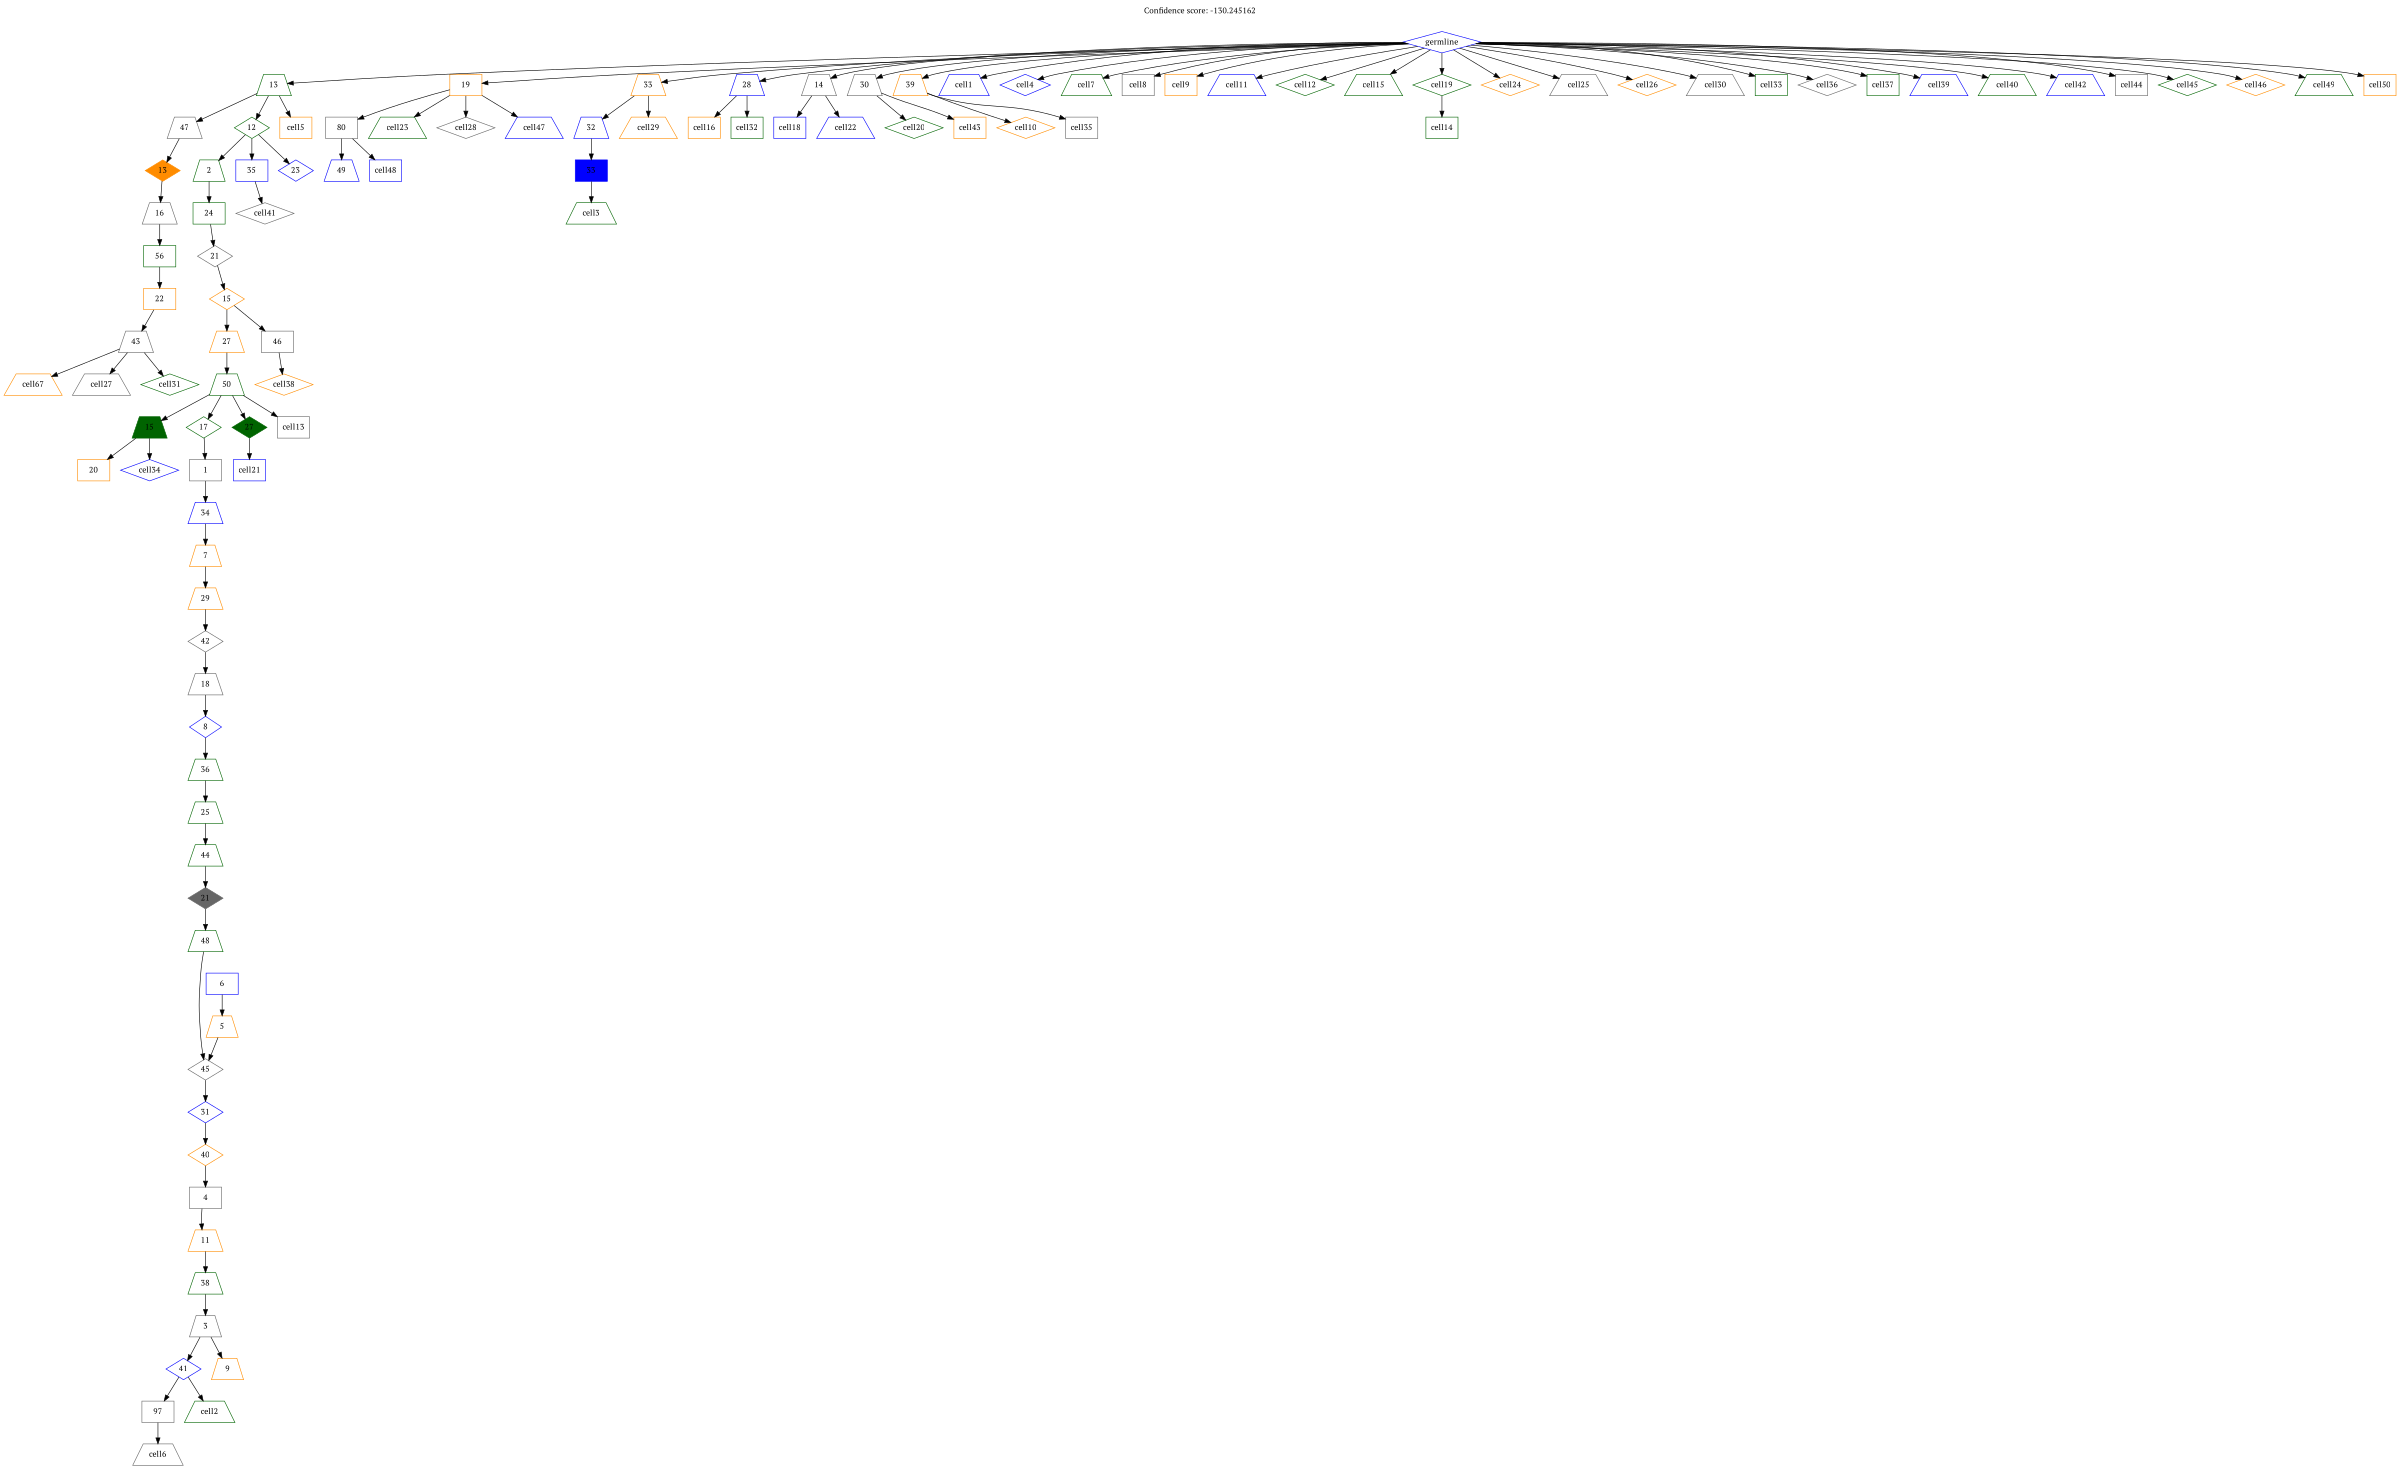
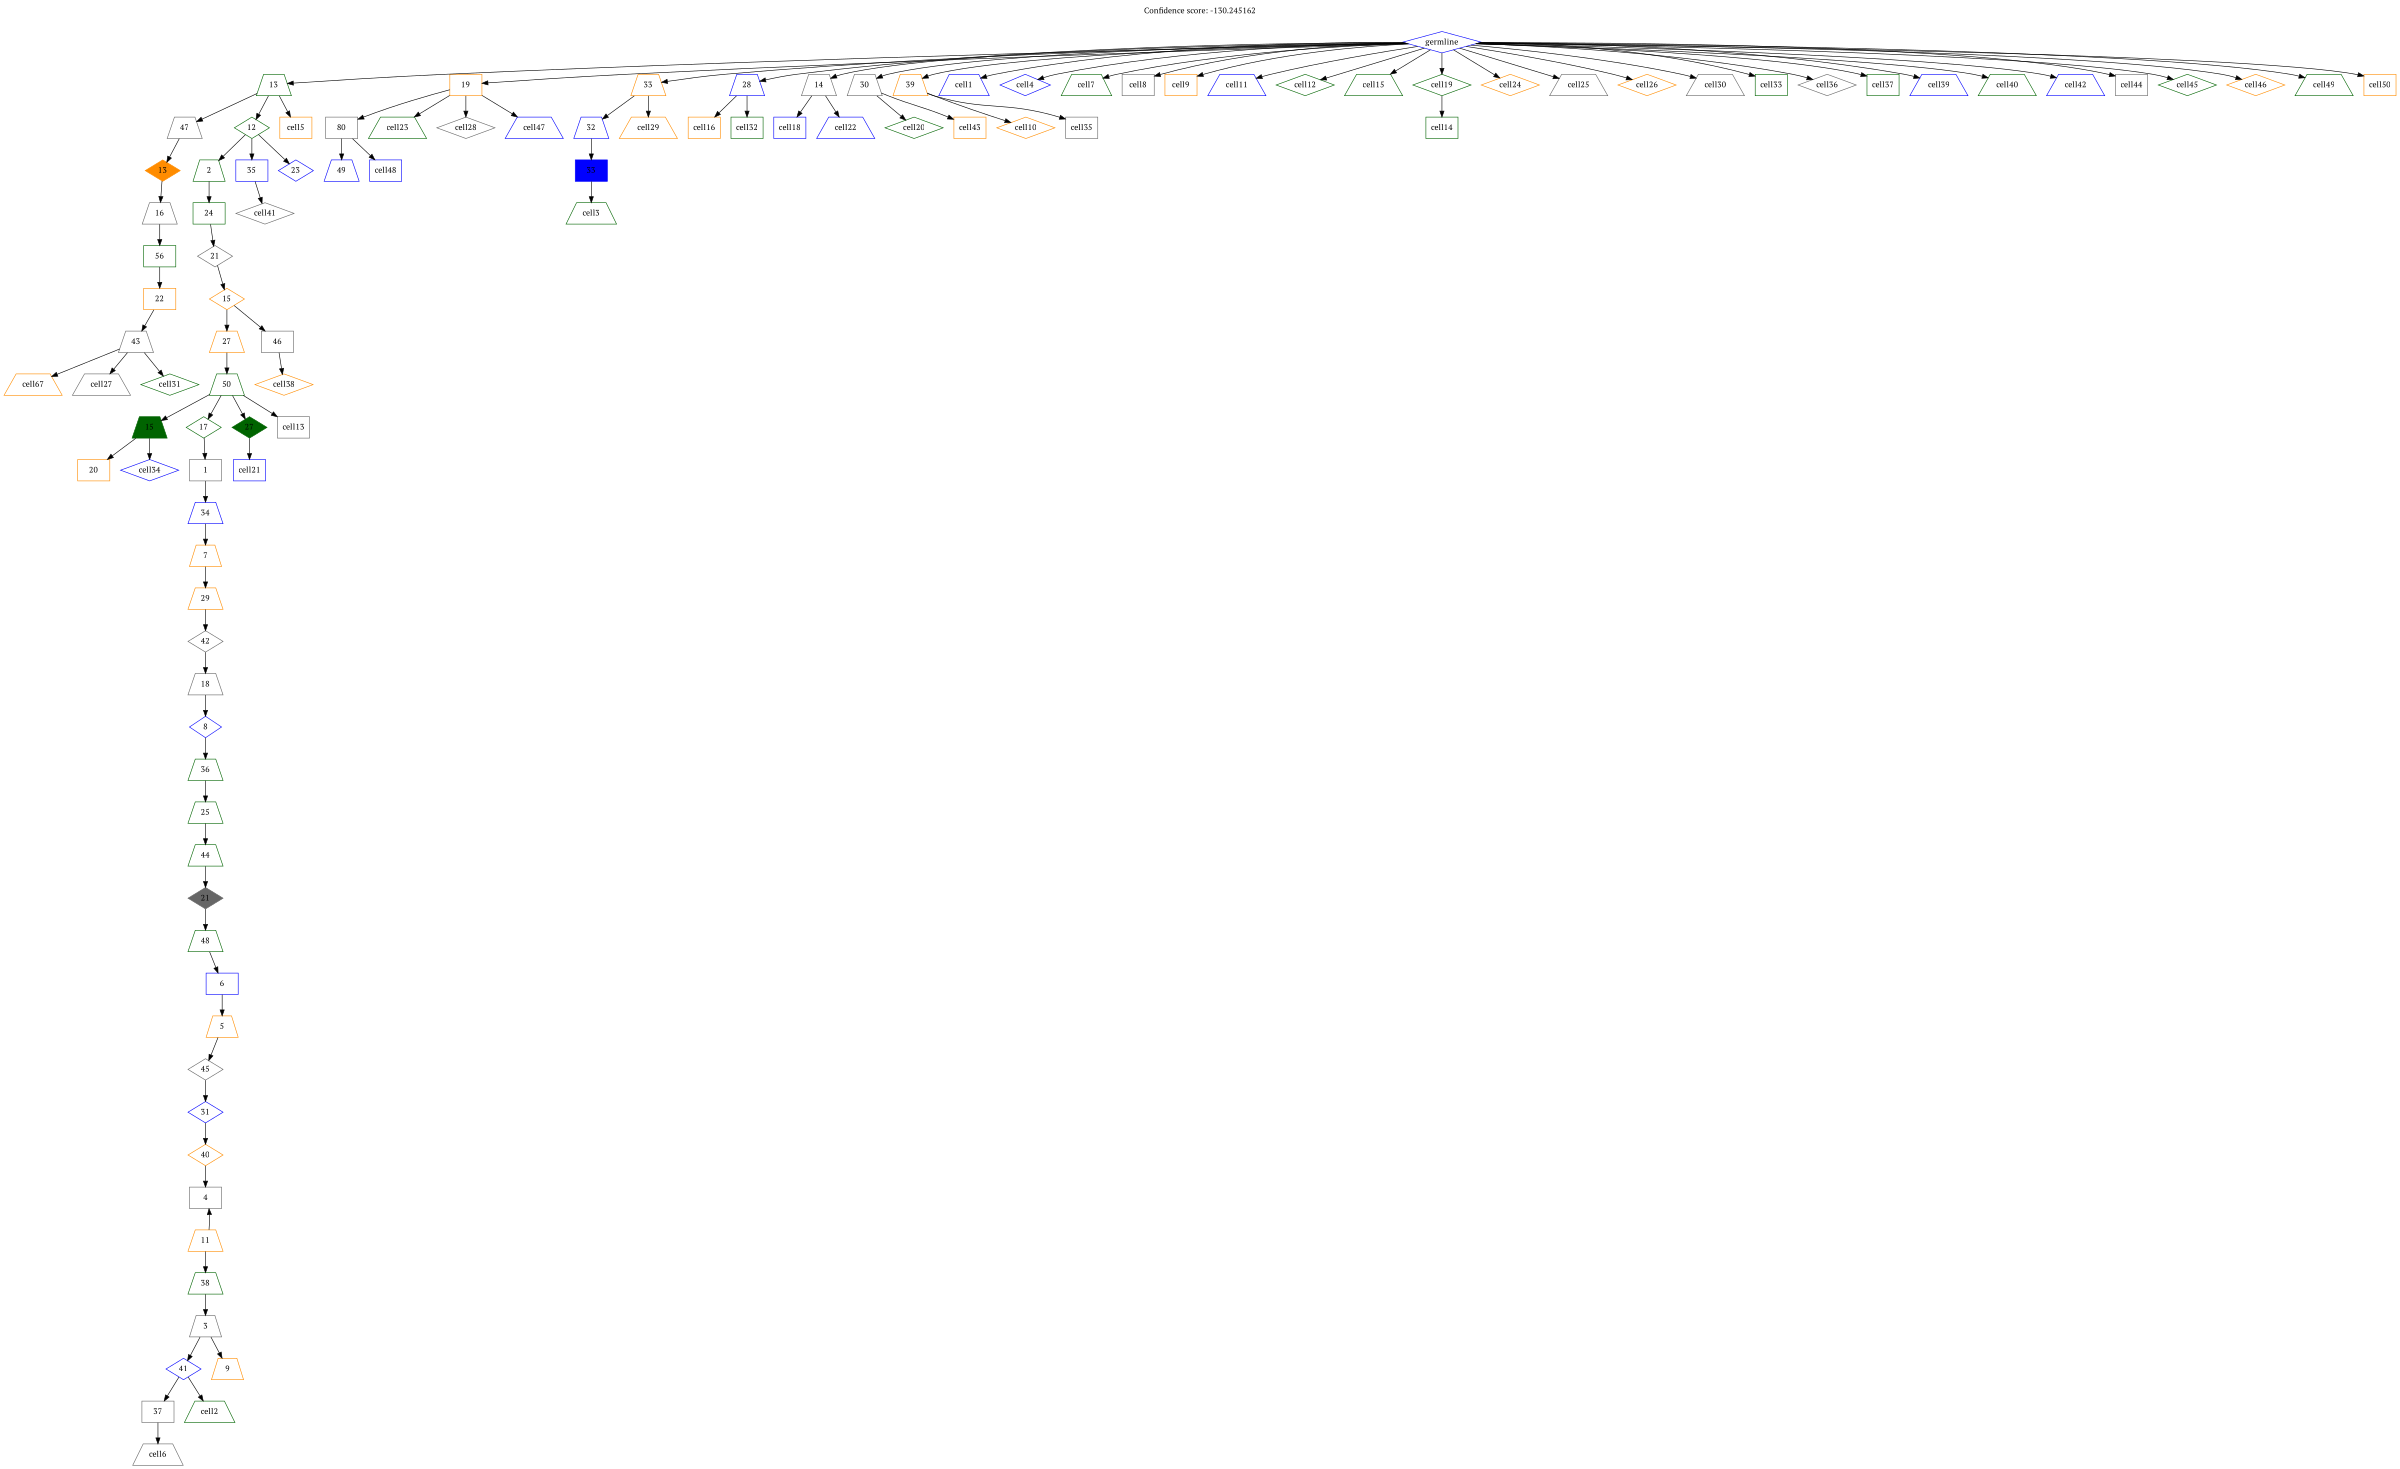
(199, 1003) -> (213, 960)
(202, 1216) -> (209, 1222)
(158, 1412) -> (158, 1412)
